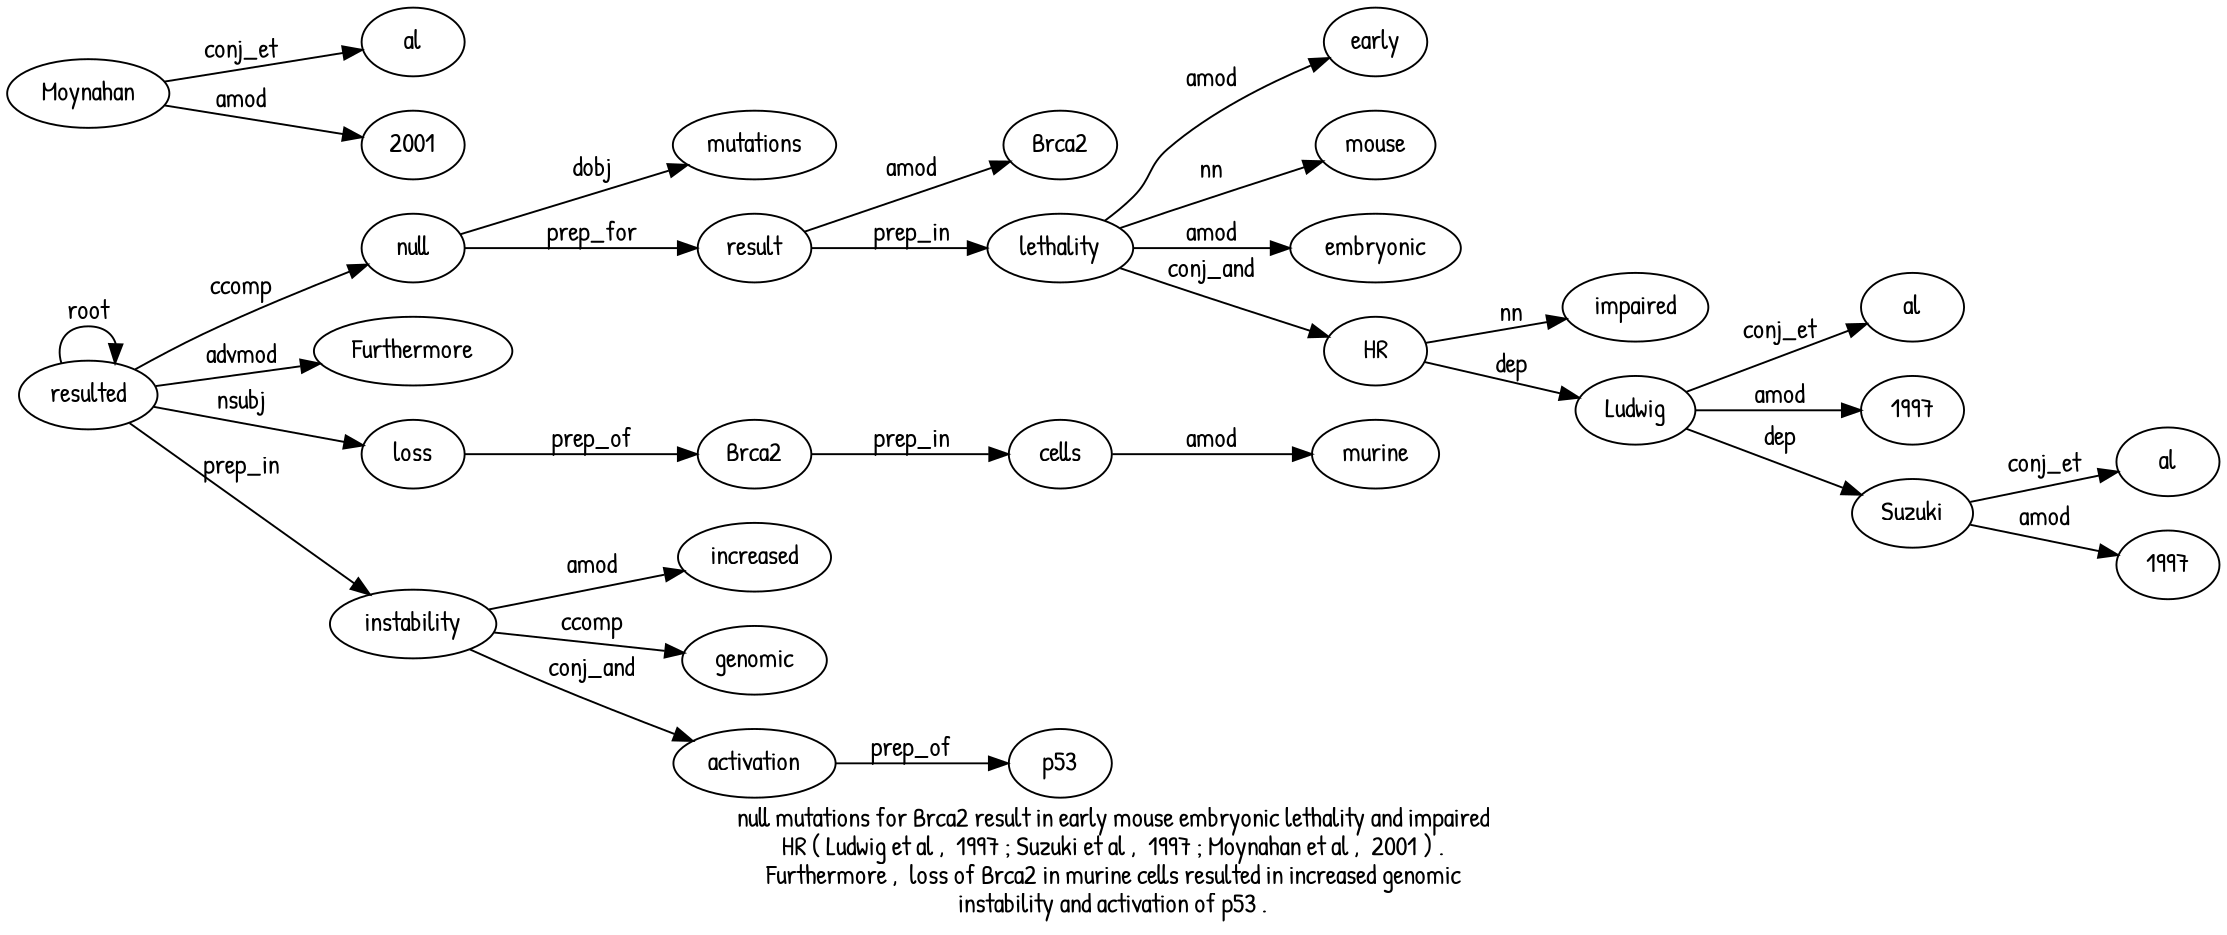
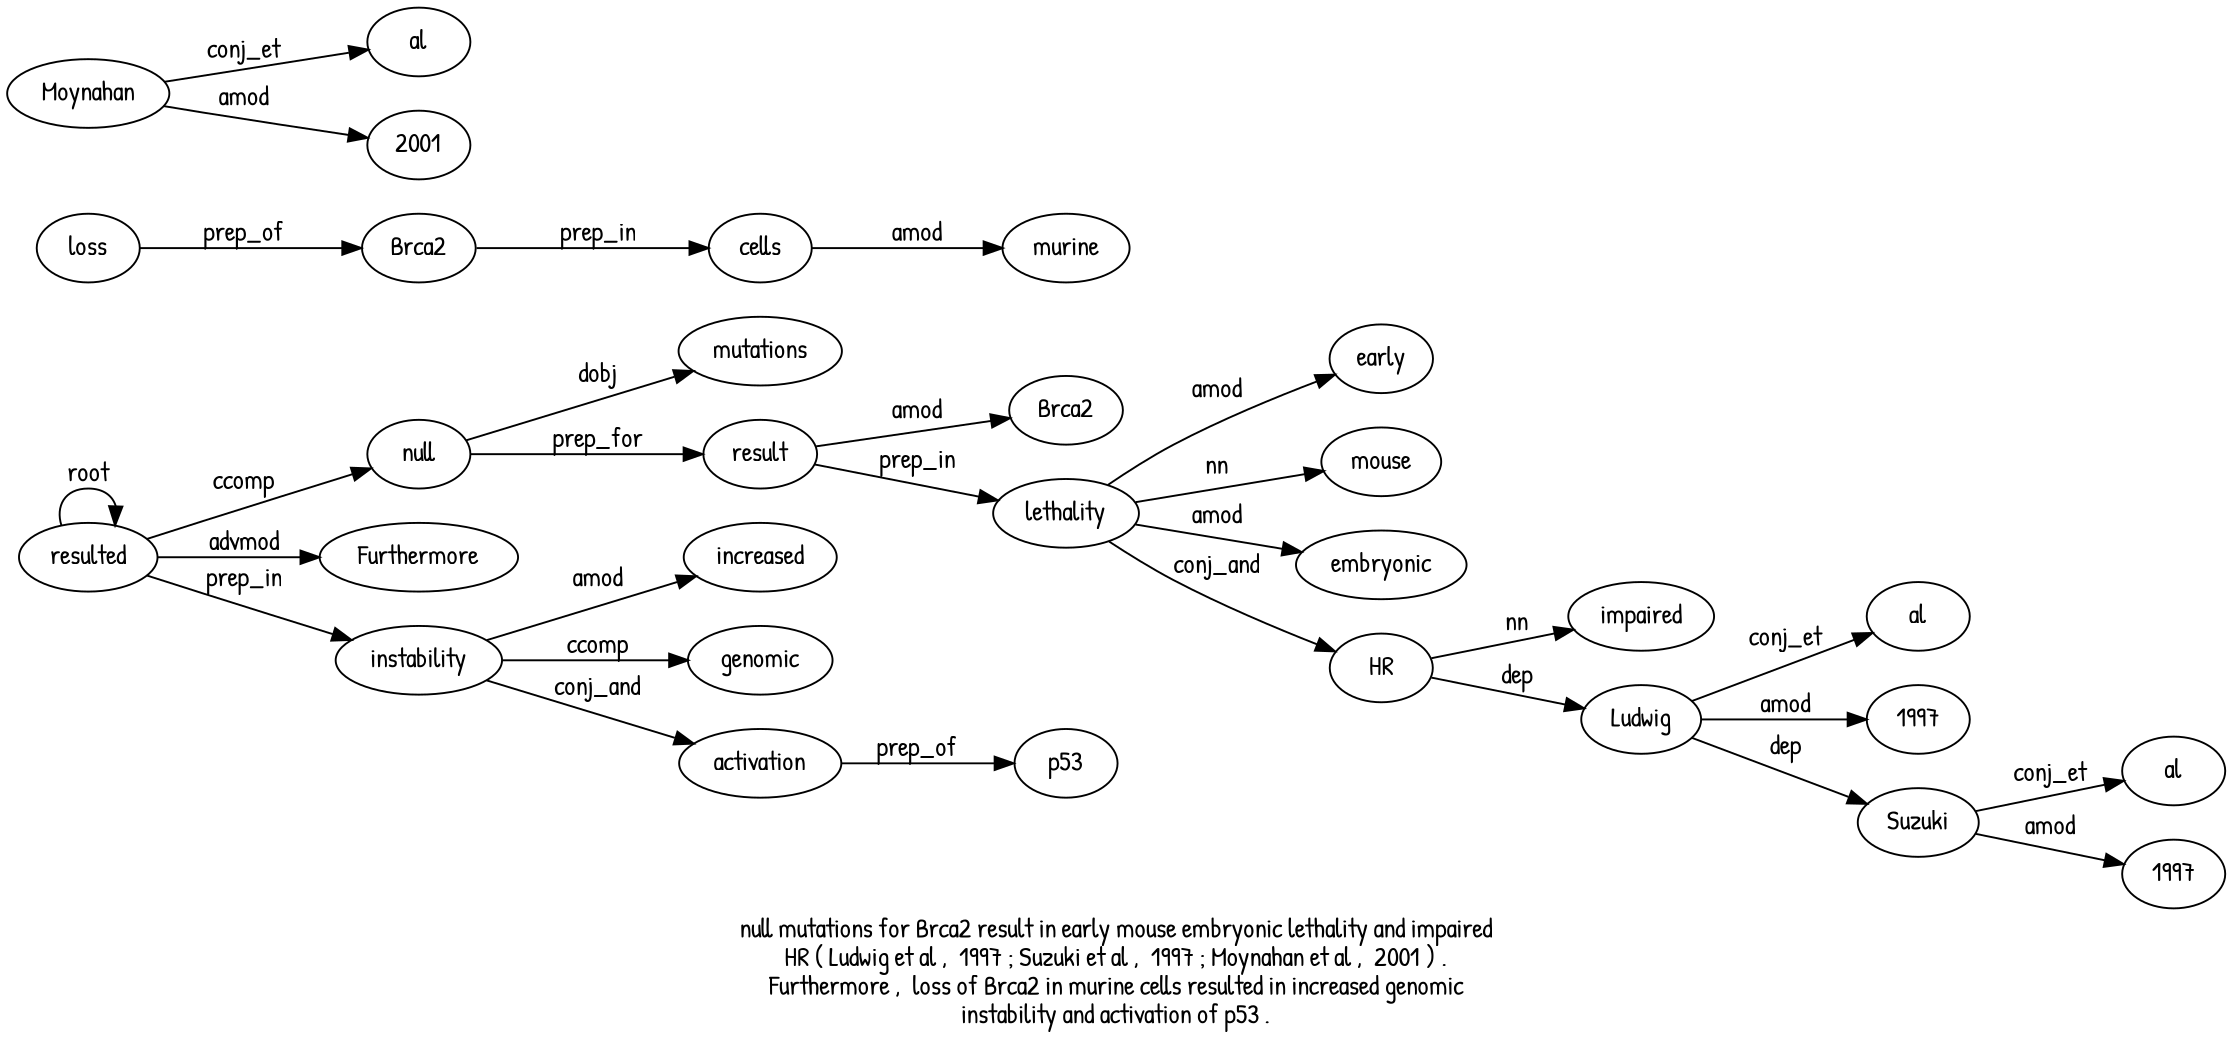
(249, 424) -> none
